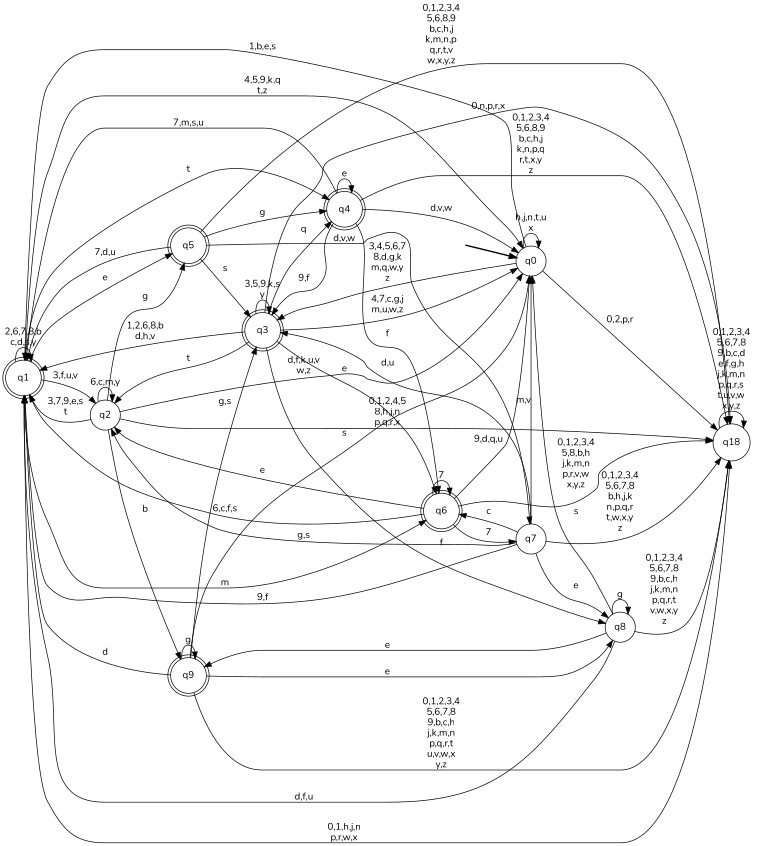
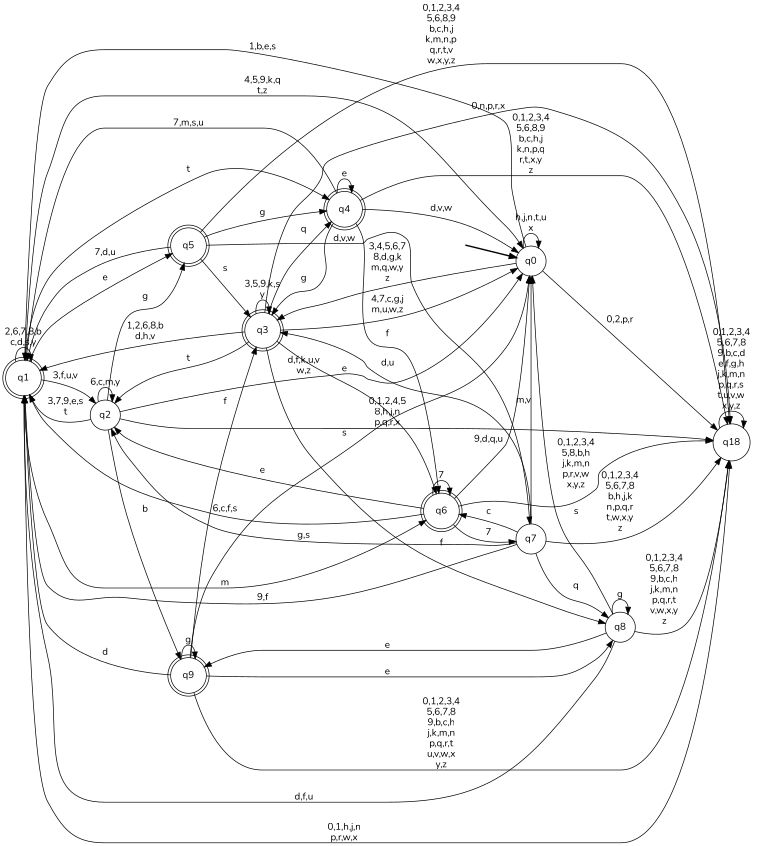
(304, 278) -> (304, 278)
(225, 401) -> (225, 401)
(576, 586) -> (576, 586)
